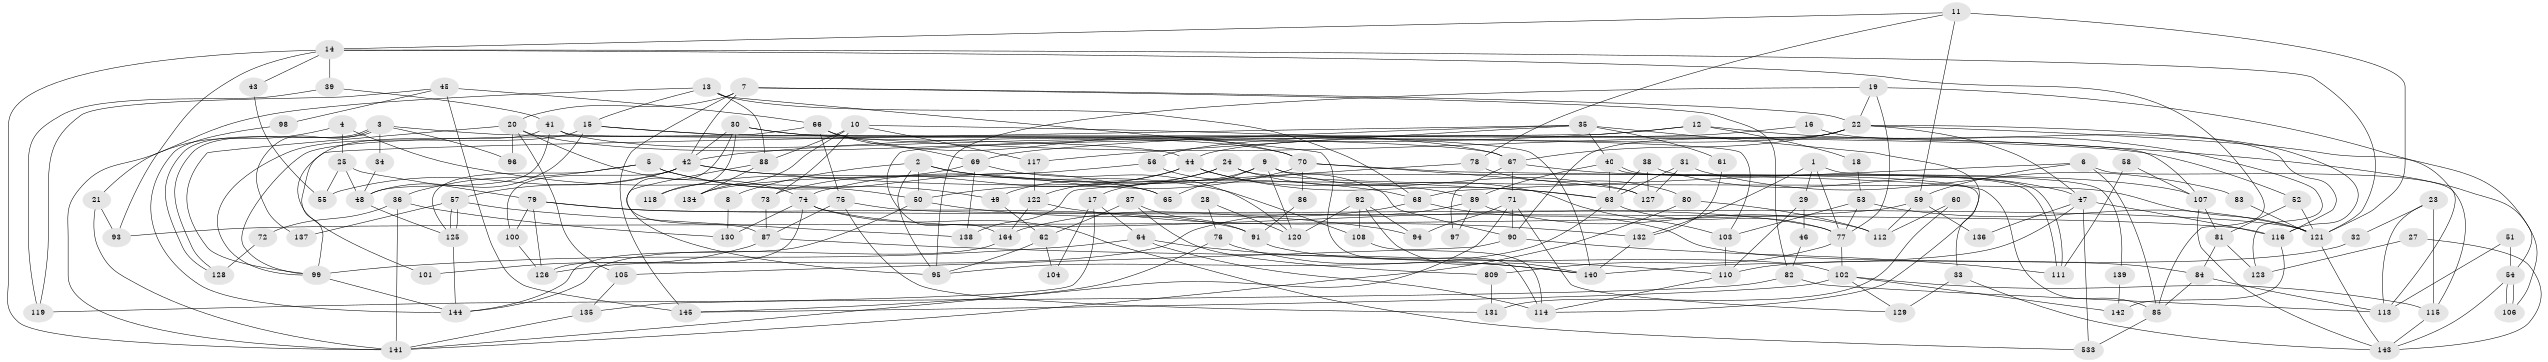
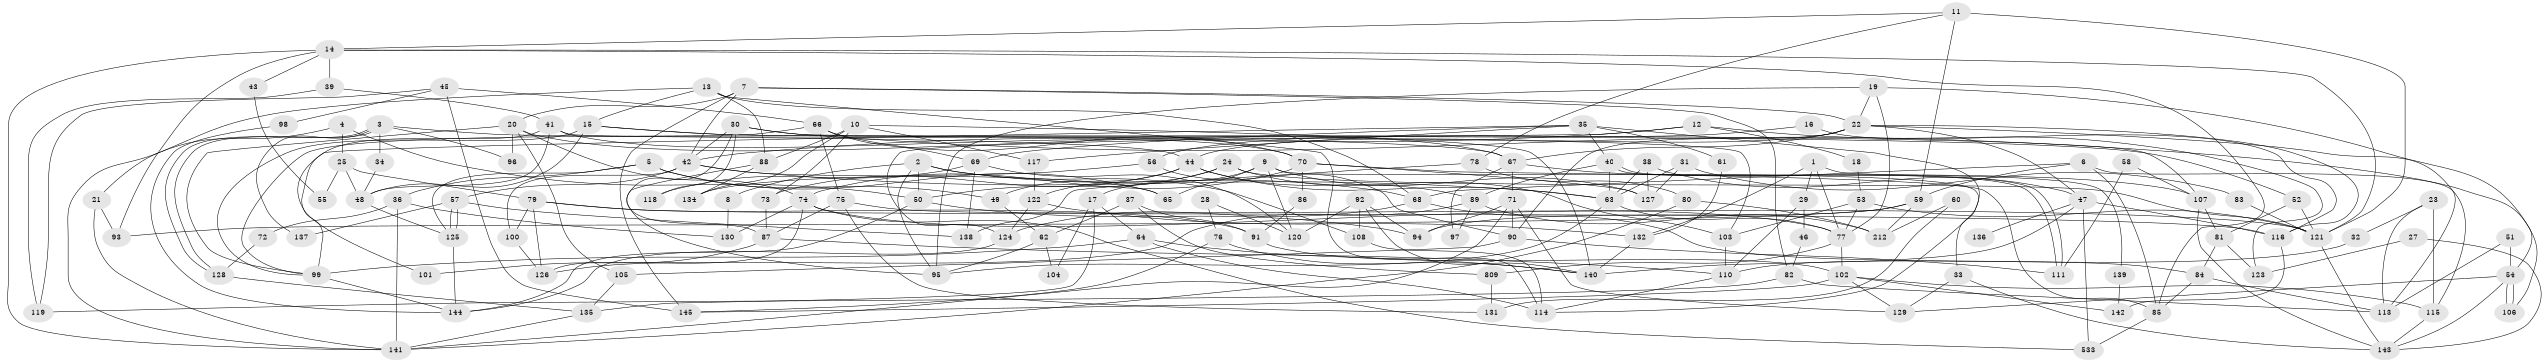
(444, 178) -> none
(1954, 222) -> (1667, 215)
(1006, 238) -> (1006, 238)
(1880, 238) -> (1880, 238)
none -> (2206, 294)
none -> (403, 295)
